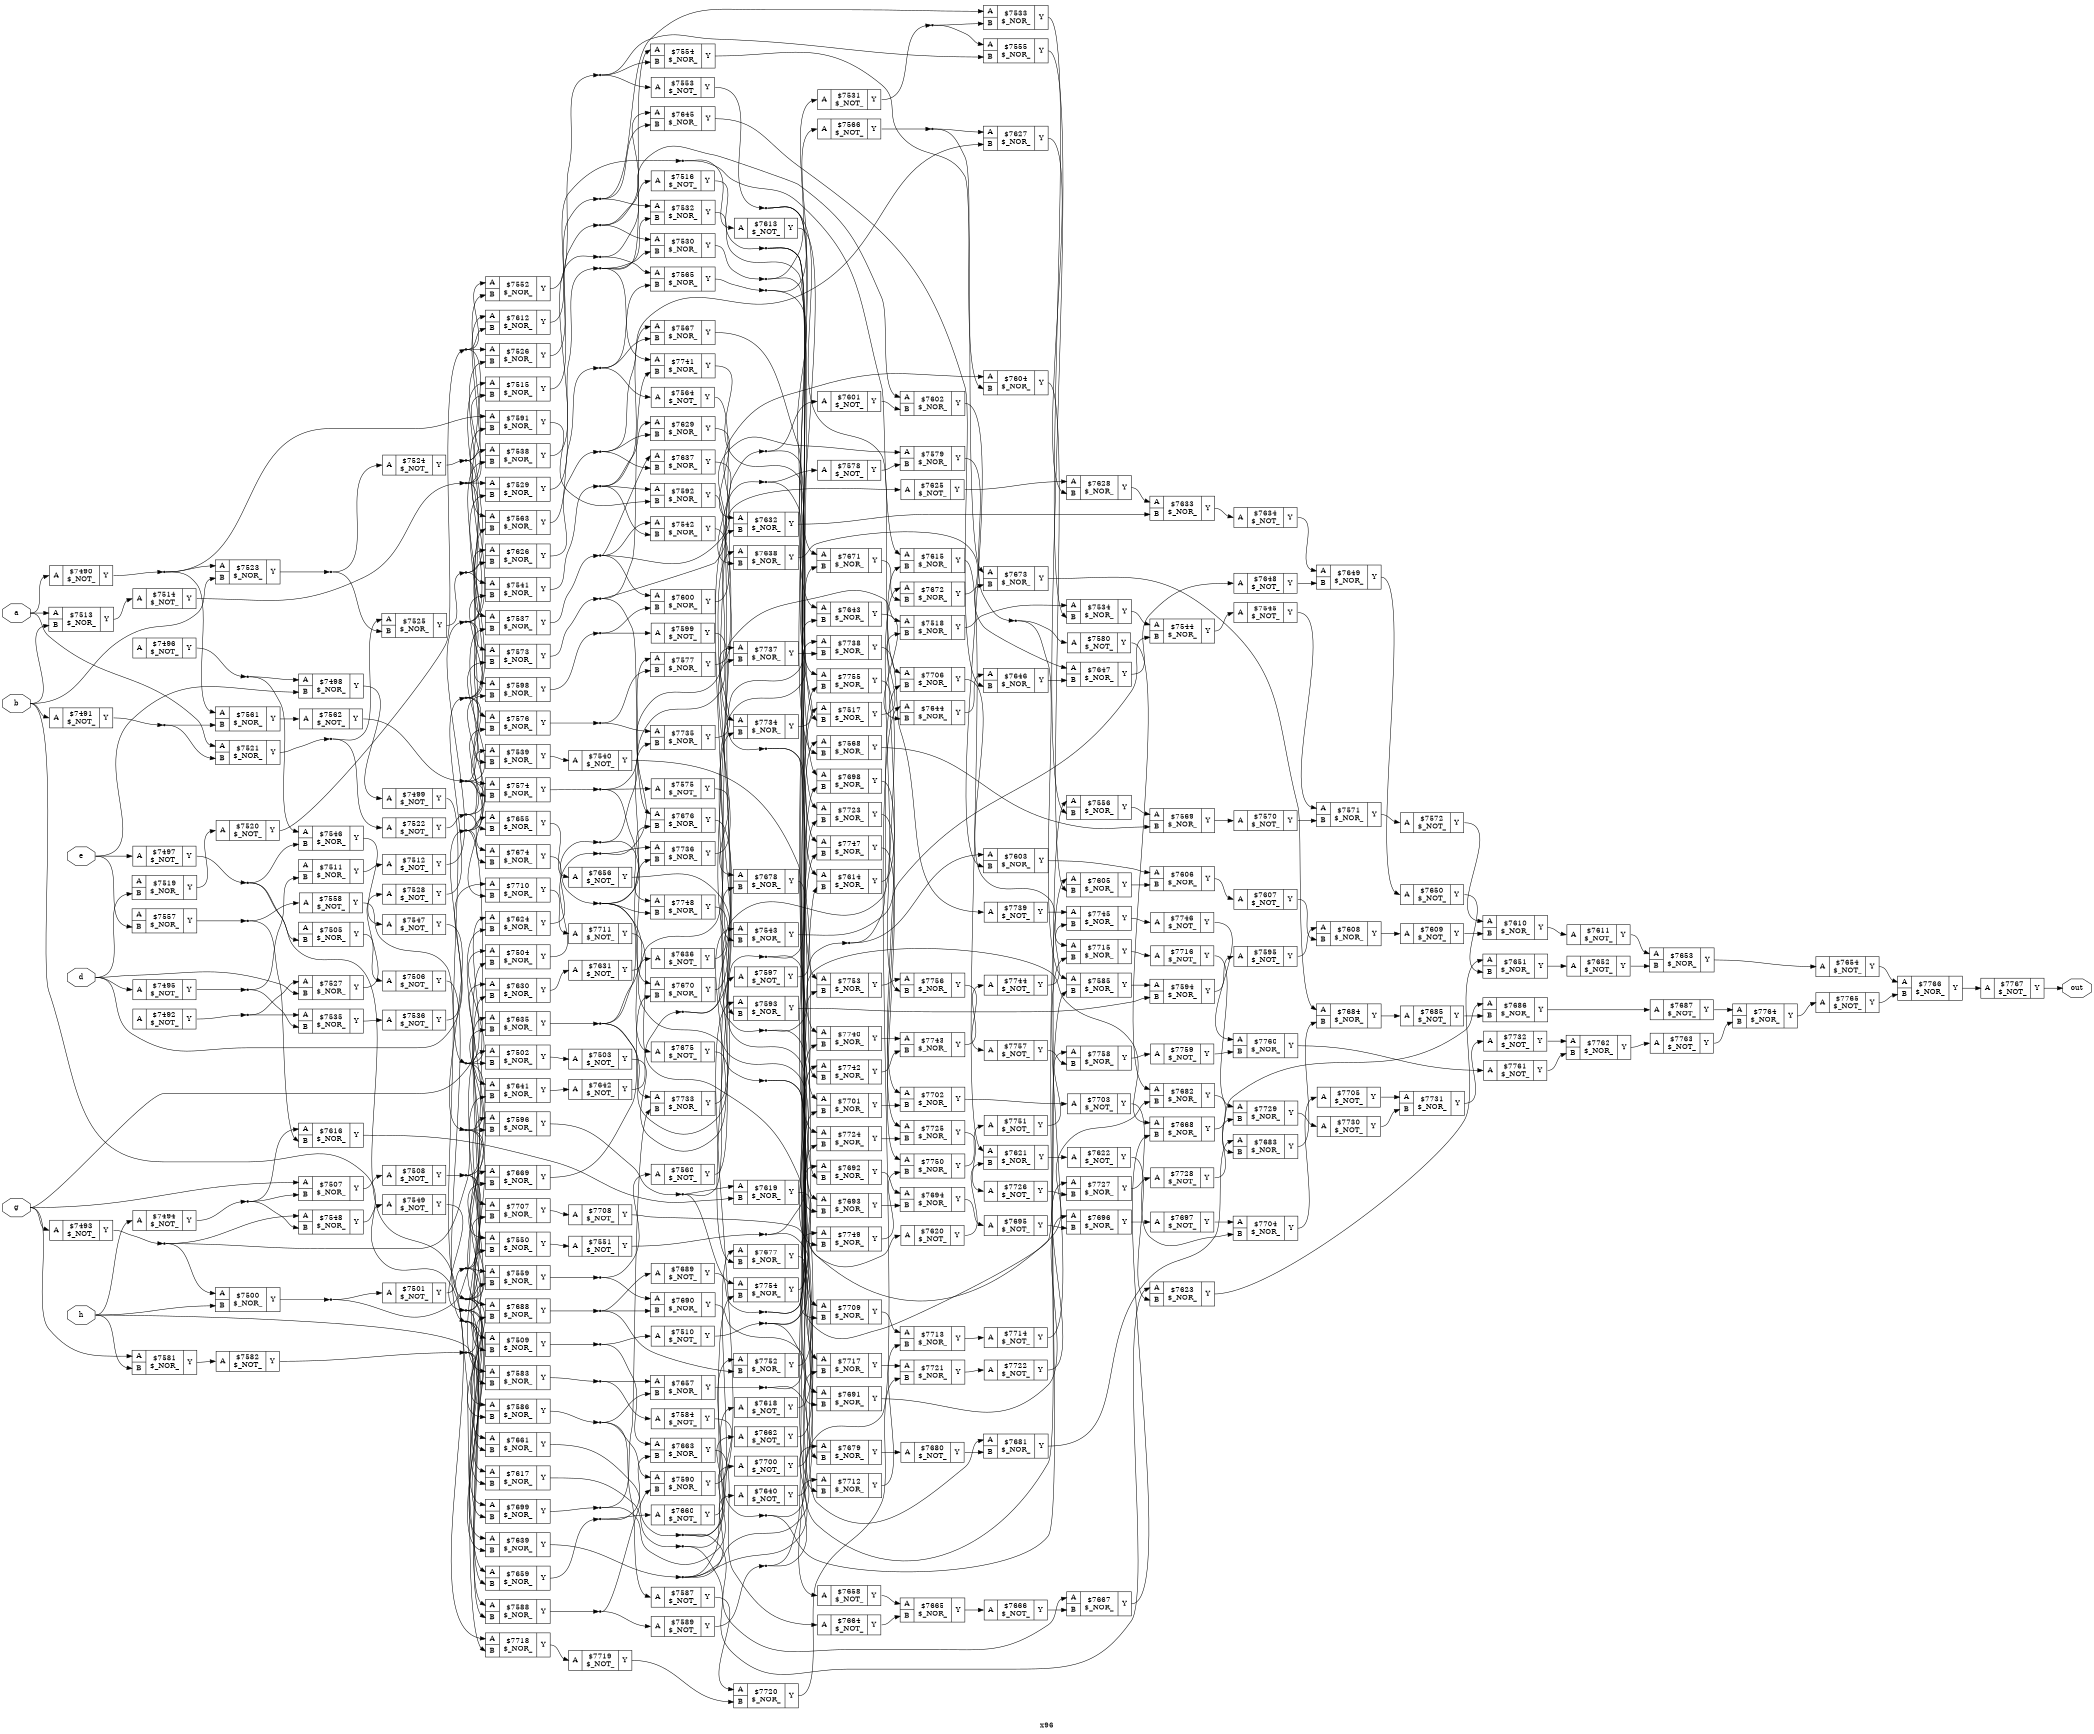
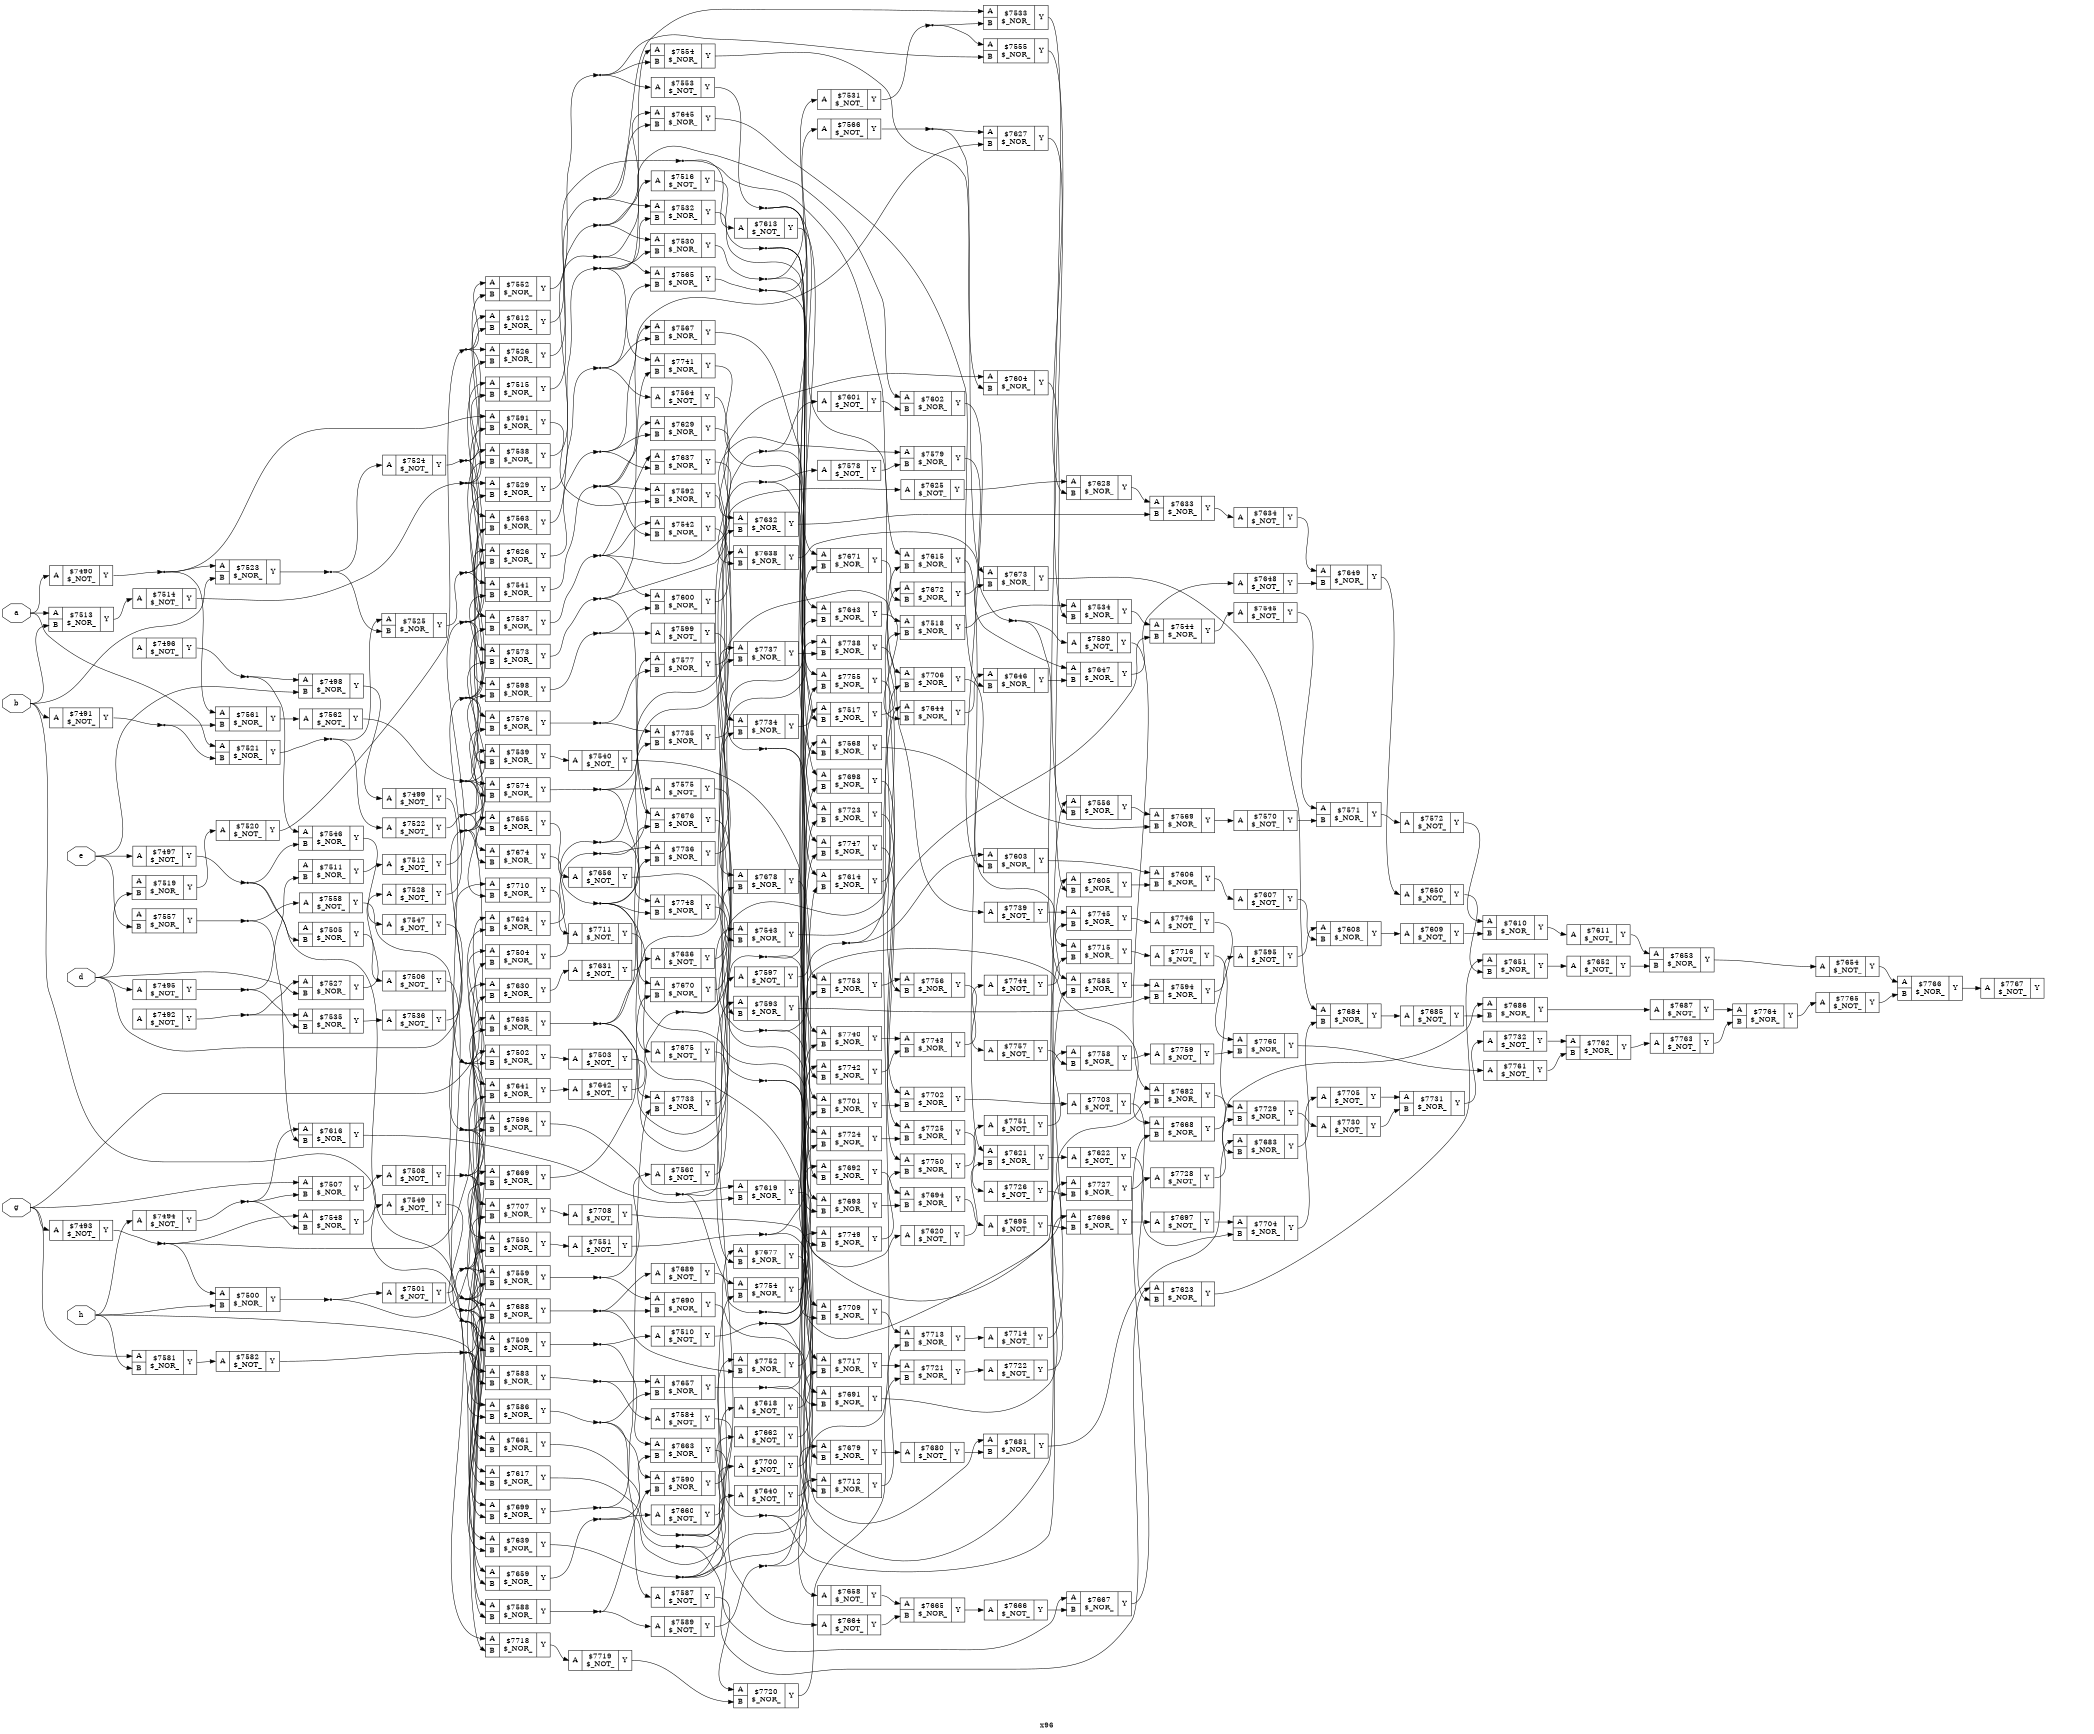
(2077, 988) -> none
